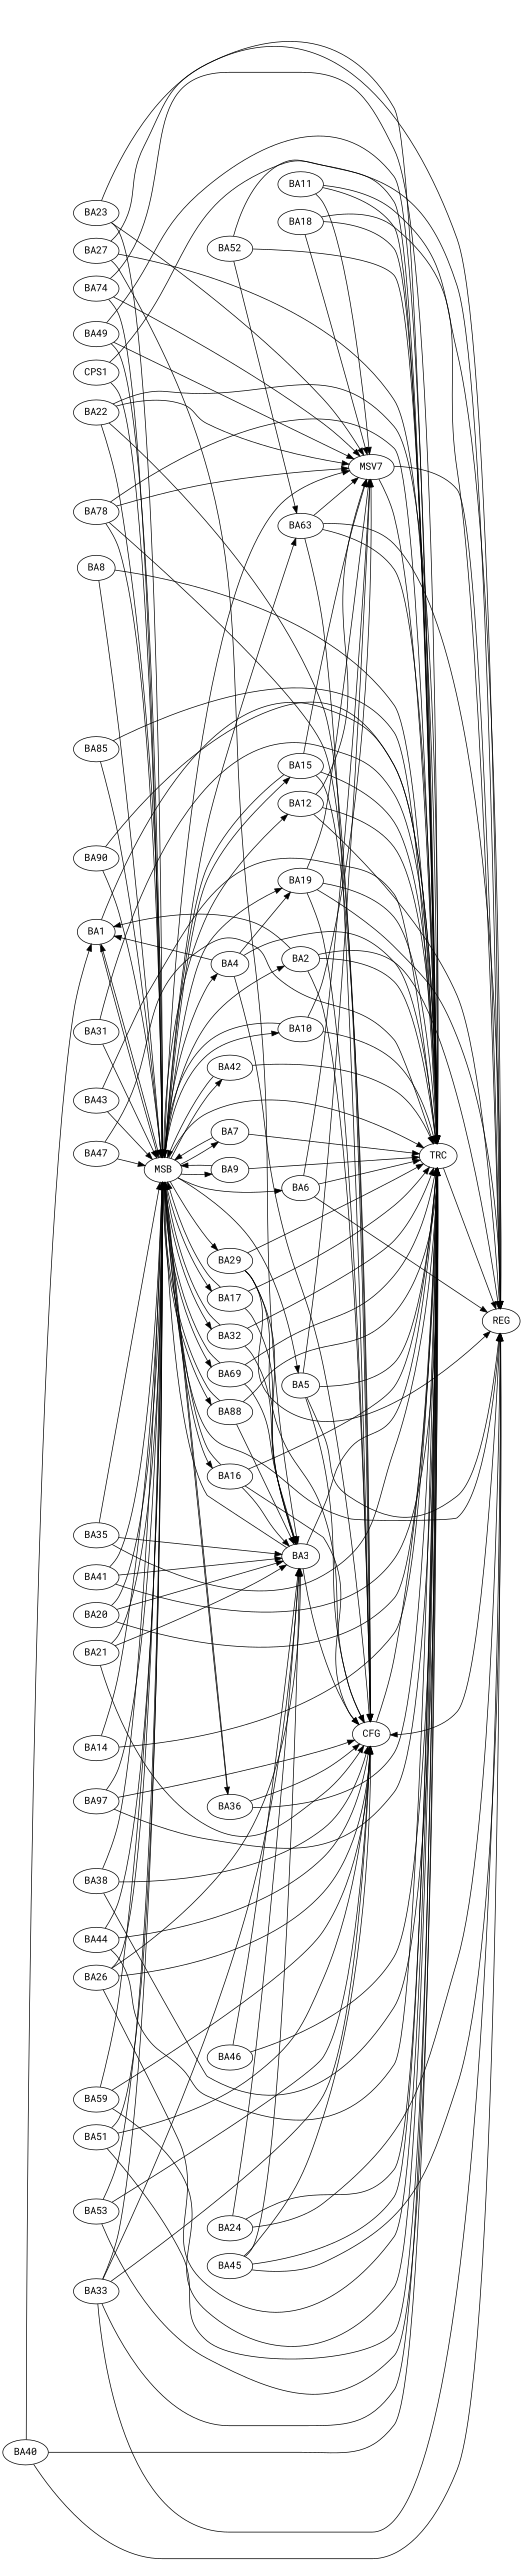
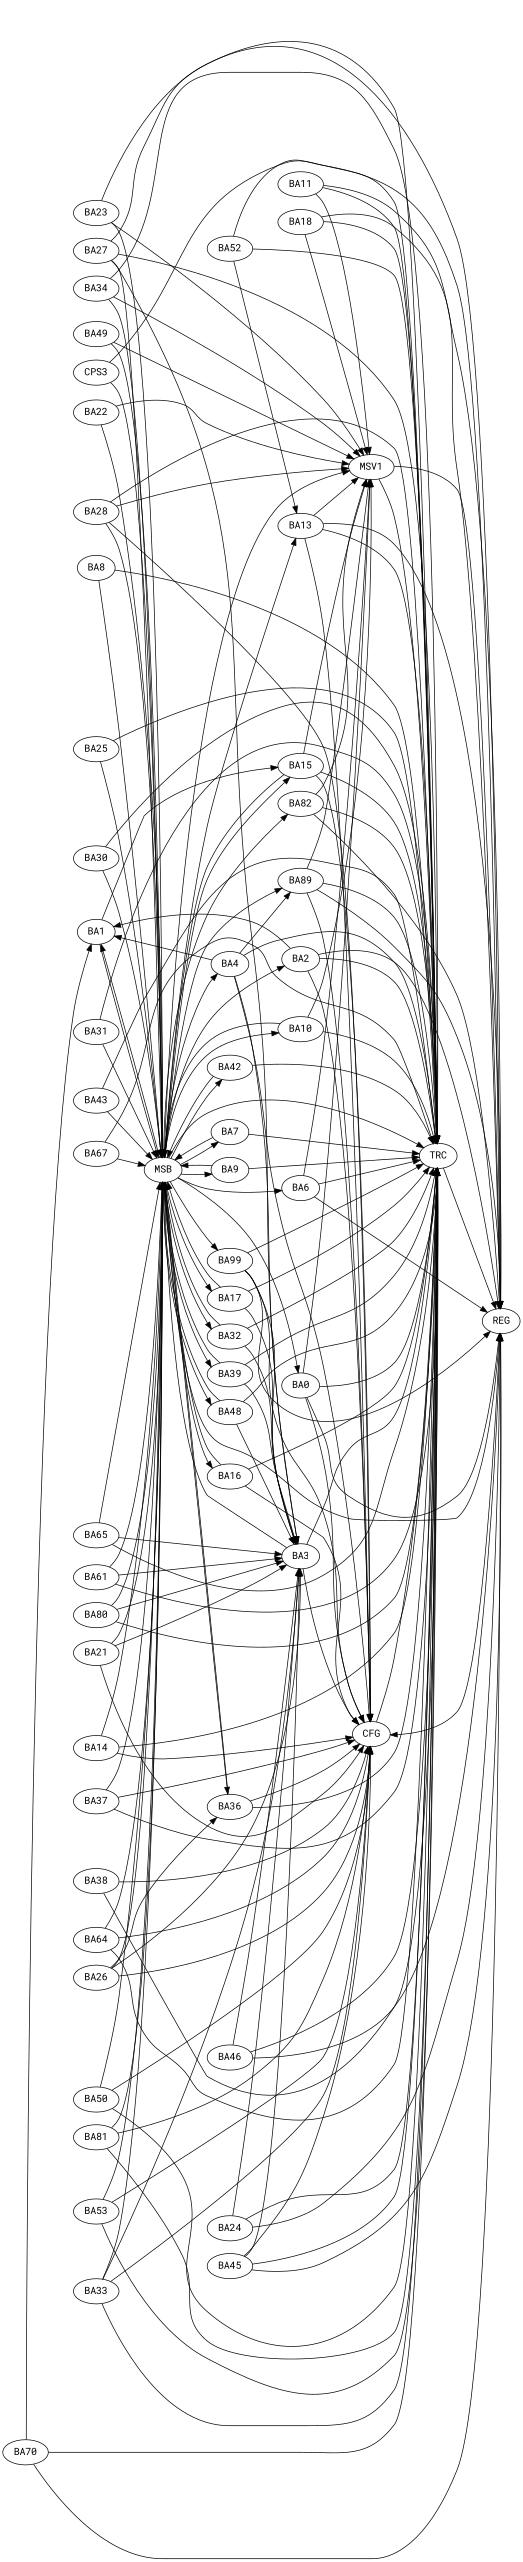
(385, 167) -> none
(96, 289) -> (96, 289)
(96, 373) -> (96, 373)
(396, 432) -> none
(371, 467) -> (371, 467)
(96, 512) -> (96, 512)
(301, 526) -> (301, 526)
(252, 713) -> (144, 816)
(326, 724) -> (232, 1754)
(96, 749) -> (96, 749)
(301, 804) -> (301, 804)
(96, 858) -> (96, 858)
(301, 881) -> (301, 881)
(96, 1154) -> (96, 1154)
(230, 1261) -> (230, 1261)
(230, 1374) -> (230, 1374)
(301, 1386) -> (301, 1386)
(230, 1412) -> (230, 1412)
(264, 1514) -> (269, 1256)
(147, 1531) -> (148, 703)
(96, 1535) -> (96, 1535)
(96, 1577) -> (96, 1577)
(96, 1615) -> (96, 1615)
(96, 1801) -> (96, 1801)
(96, 1940) -> (96, 1940)
(96, 2100) -> (96, 2100)
(96, 2137) -> (96, 2137)
(470, 2161) -> (466, 1757)
(398, 2218) -> (141, 1904)
(26, 2452) -> (26, 2452)
